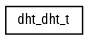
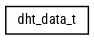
(44, 20) -> (47, 20)
